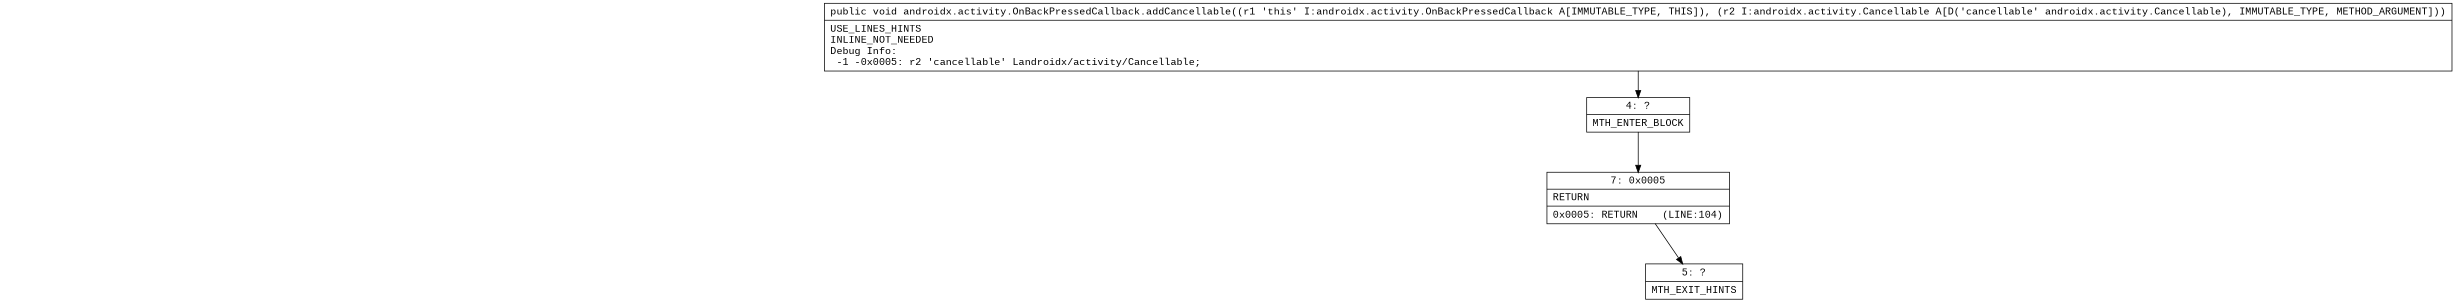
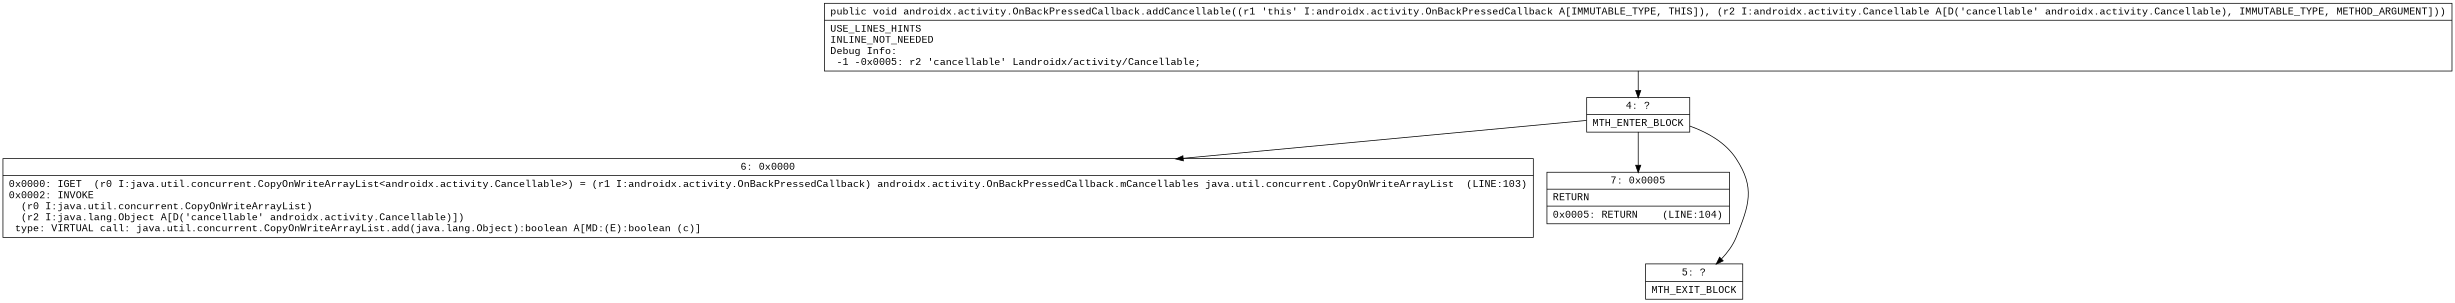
none -> (768, 198)
(1667, 241) -> (1747, 182)
(1694, 290) -> (1694, 290)
